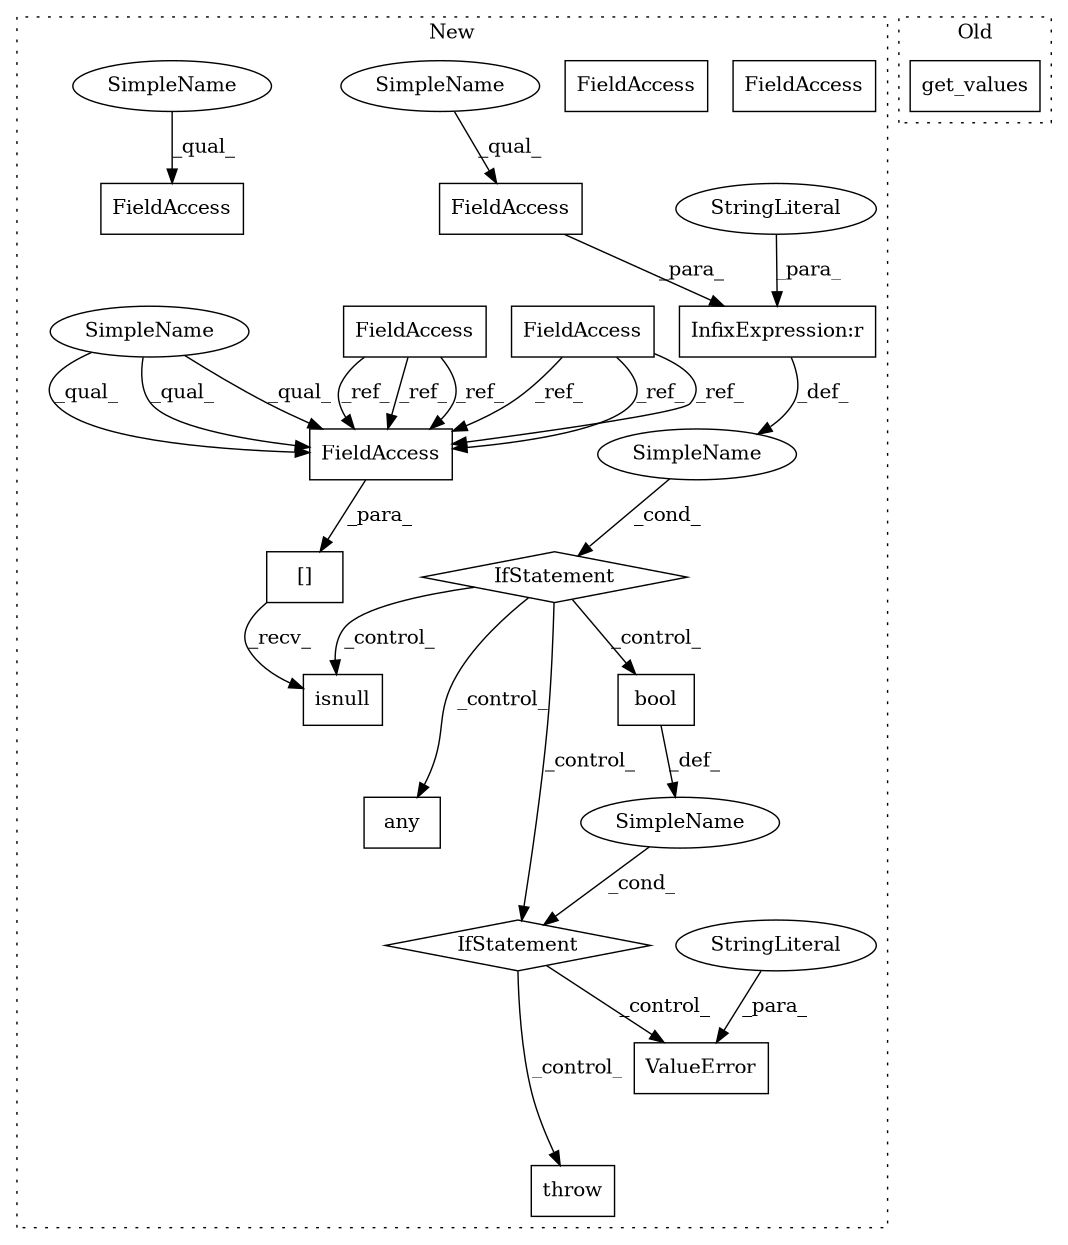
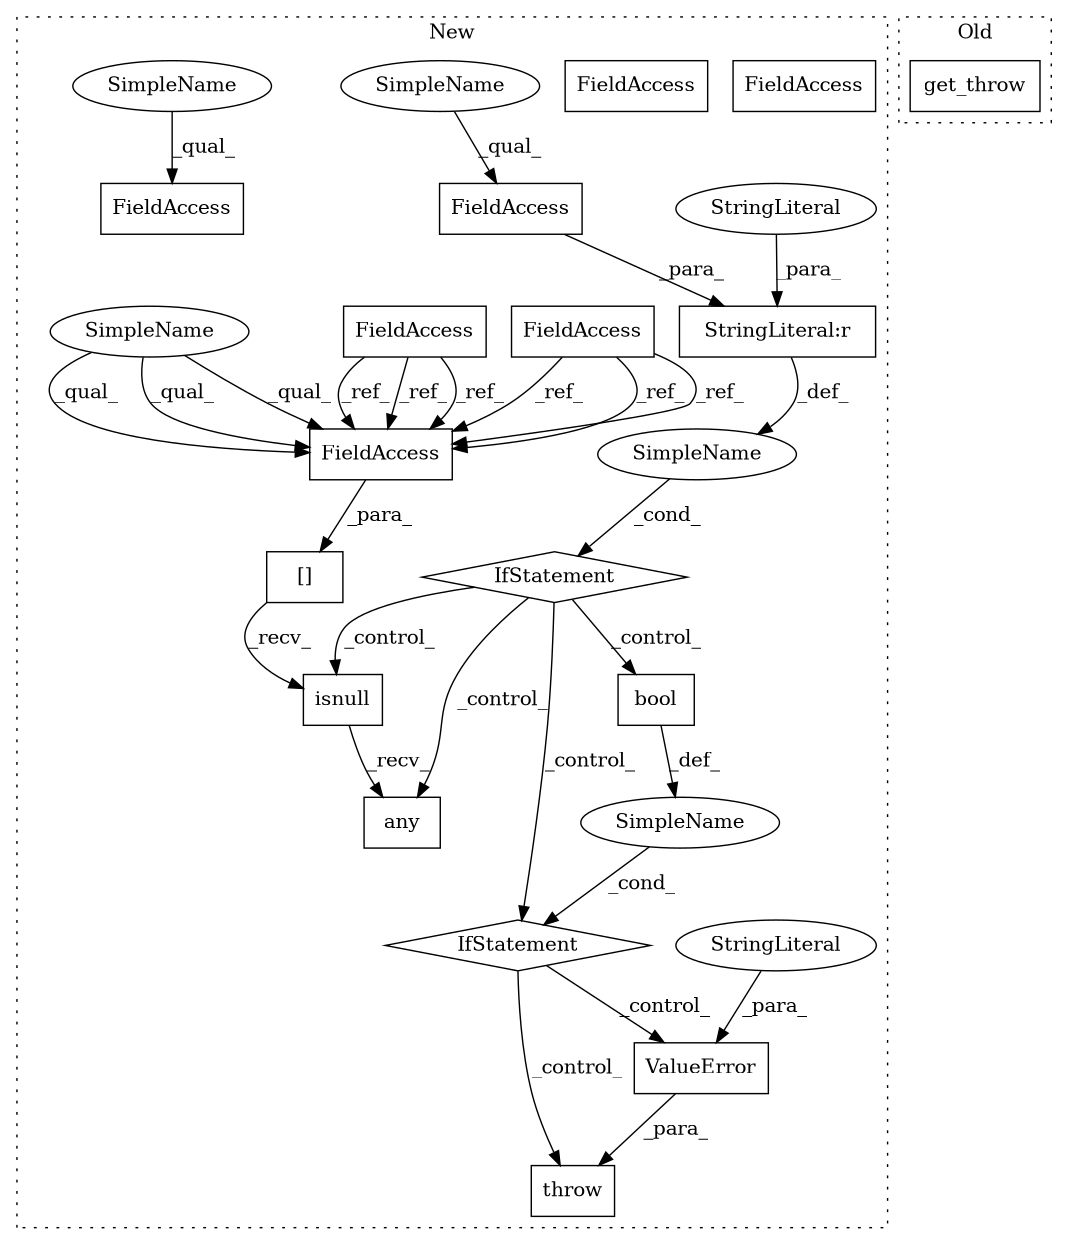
(975, 86) -> (975, 86)
(778, 332) -> (778, 332)
none -> (360, 756)
none -> (642, 1125)
